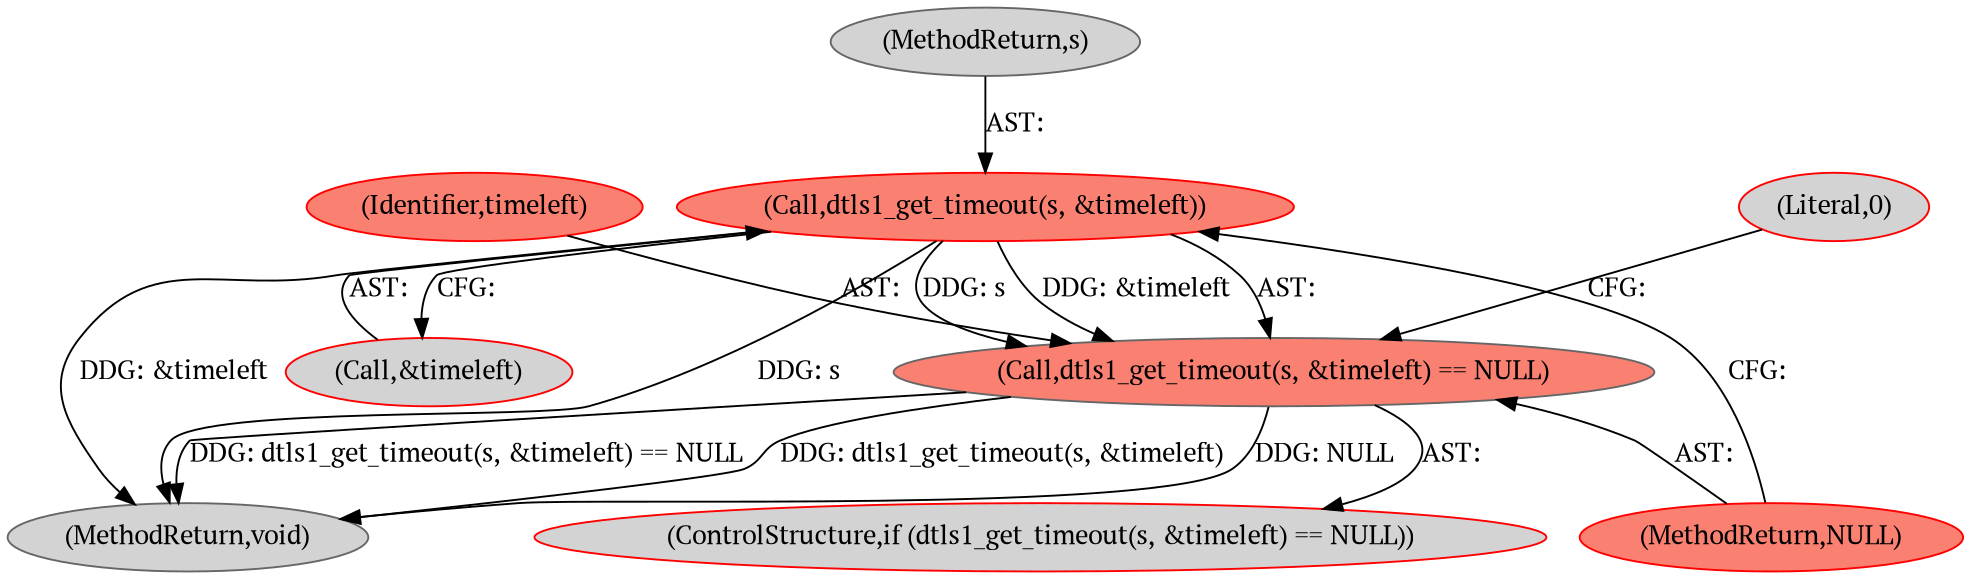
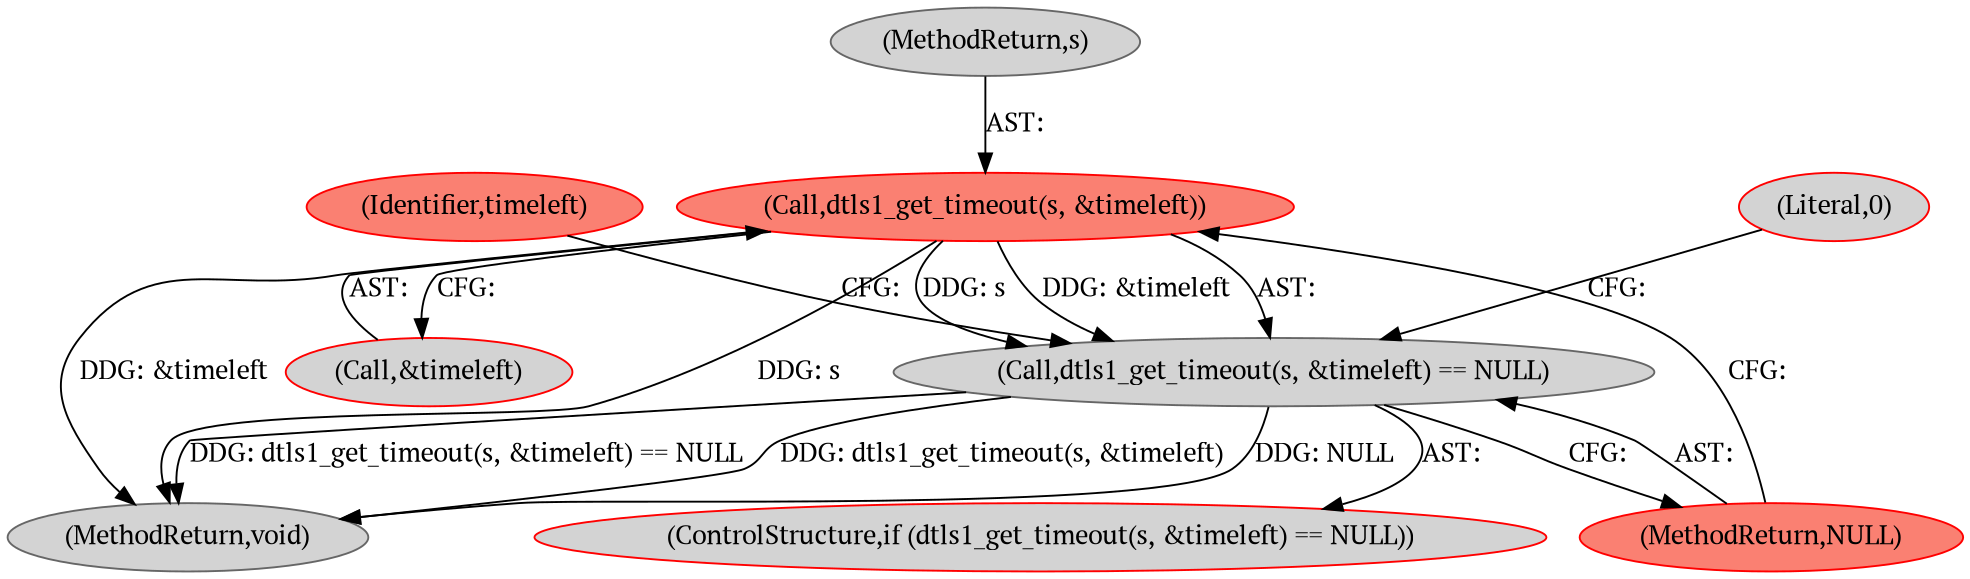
(874, 290) -> (874, 290)
(1274, 372) -> (1274, 372)
none -> (1524, 451)
